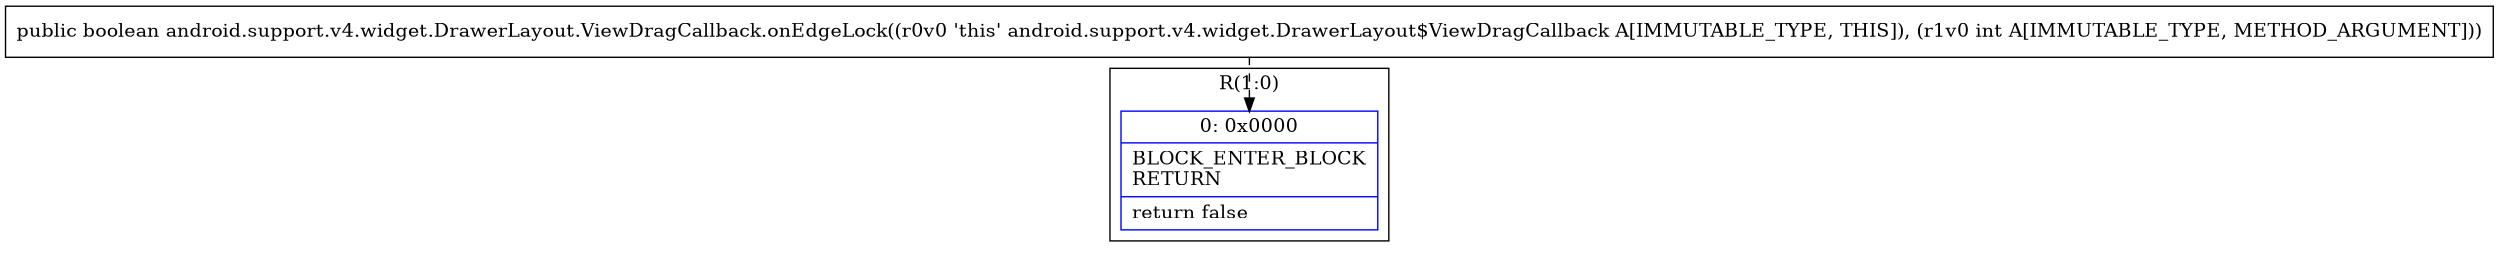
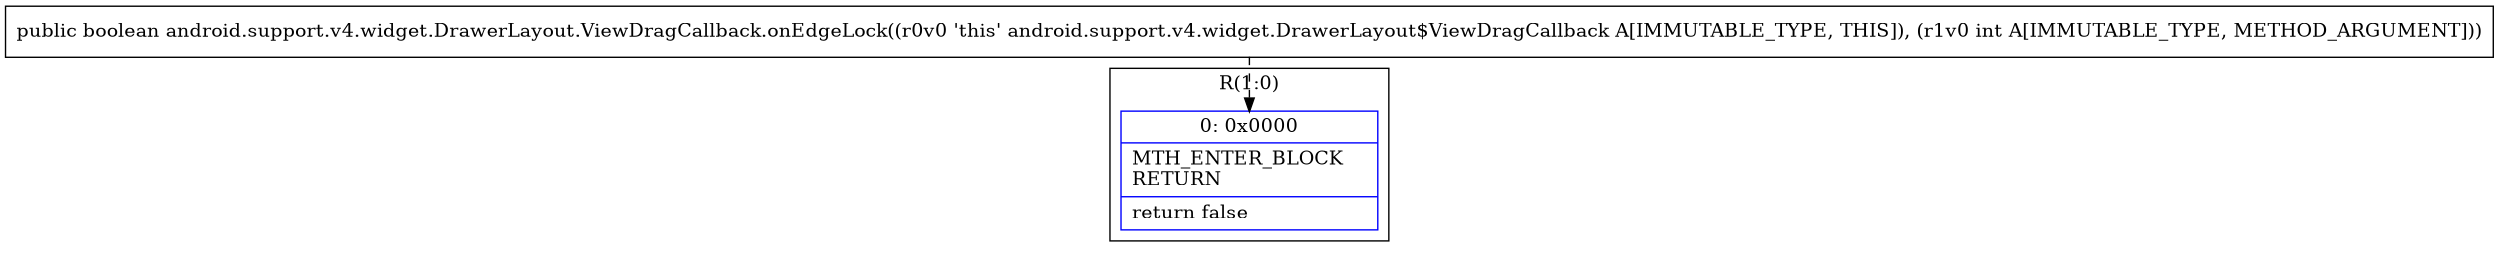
(1249, 159) -> (1238, 159)
